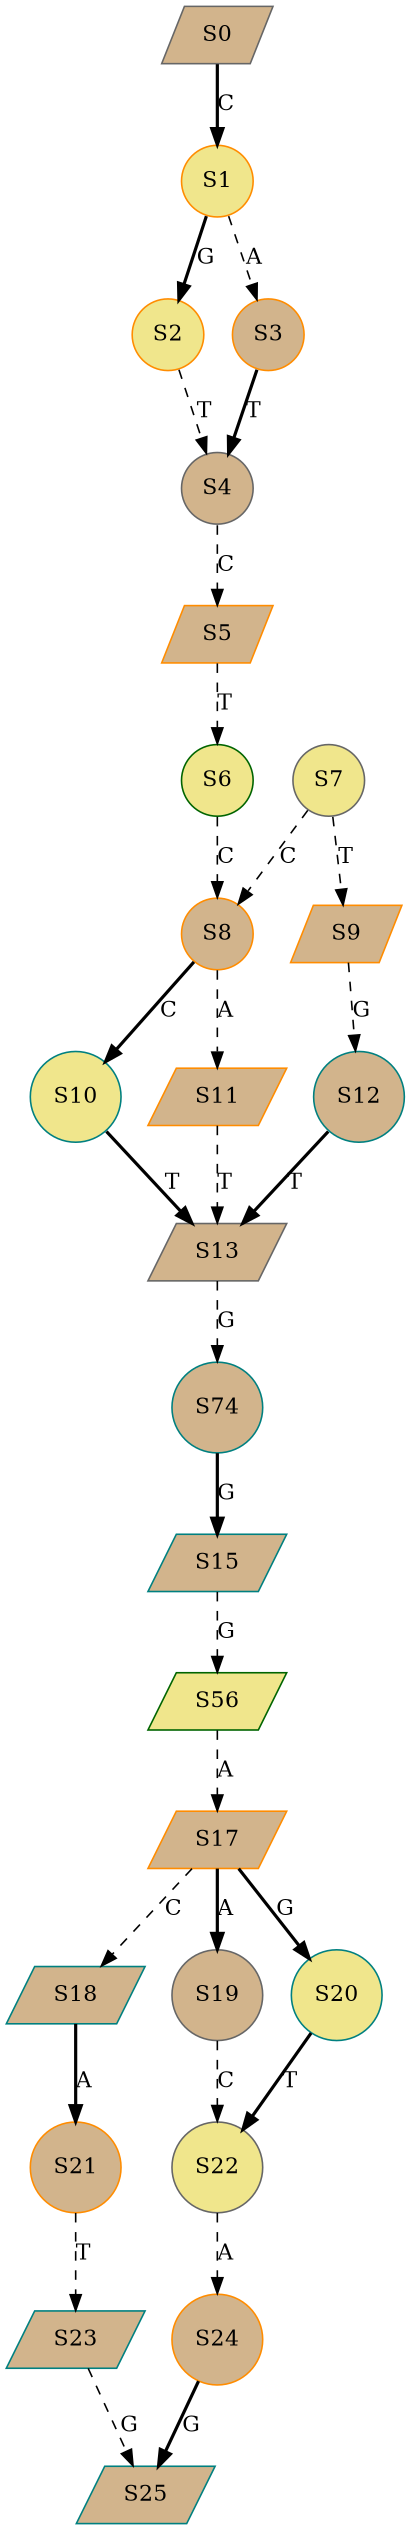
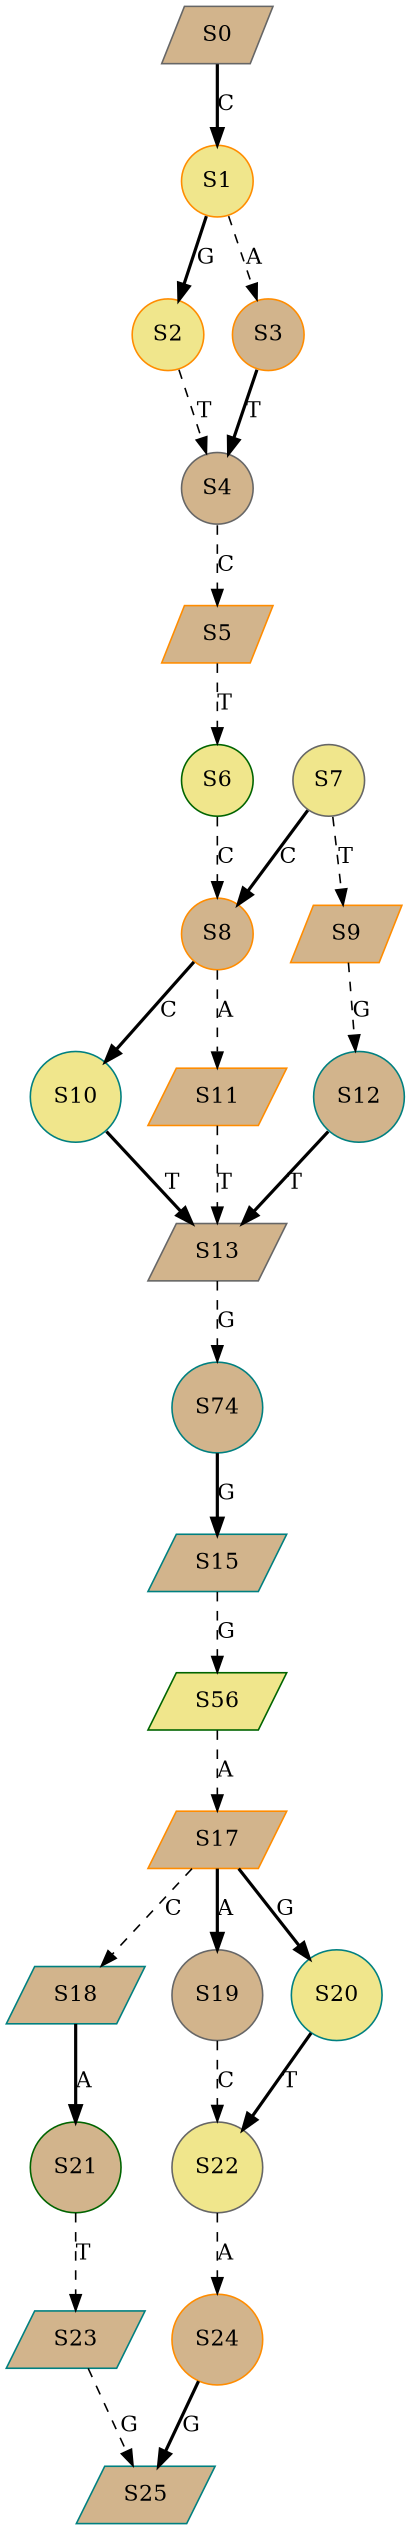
(278, 850) -> (278, 850)
(76, 2167) -> (76, 2167)
